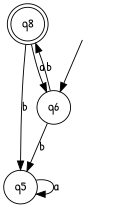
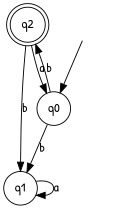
(28, 24) -> (28, 25)
(54, 107) -> (54, 109)
(21, 187) -> (21, 188)
